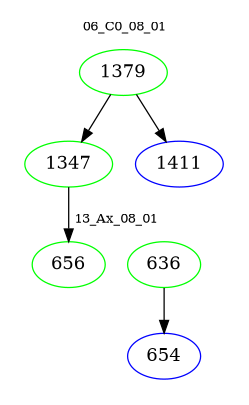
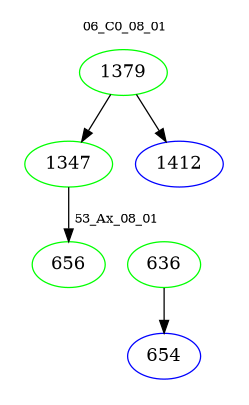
(179, 164) -> (179, 164)
(116, 219) -> (116, 219)
